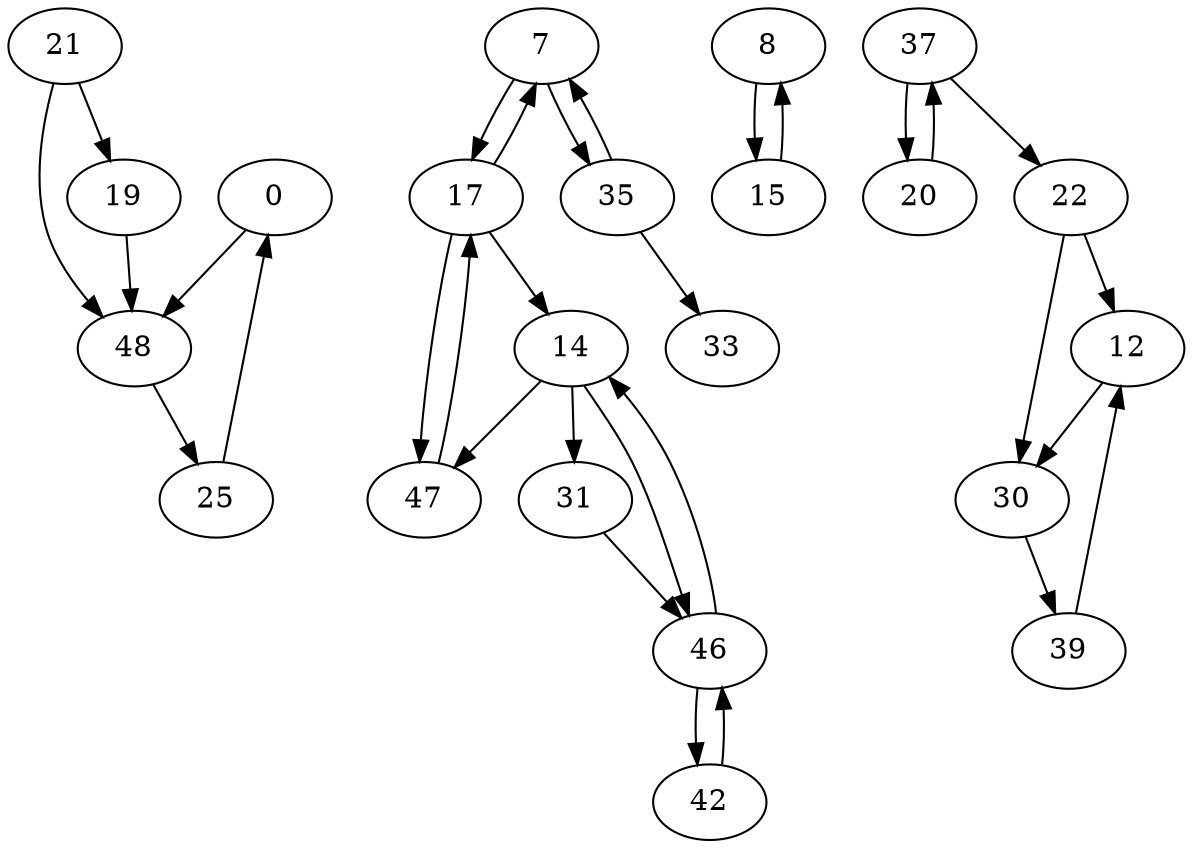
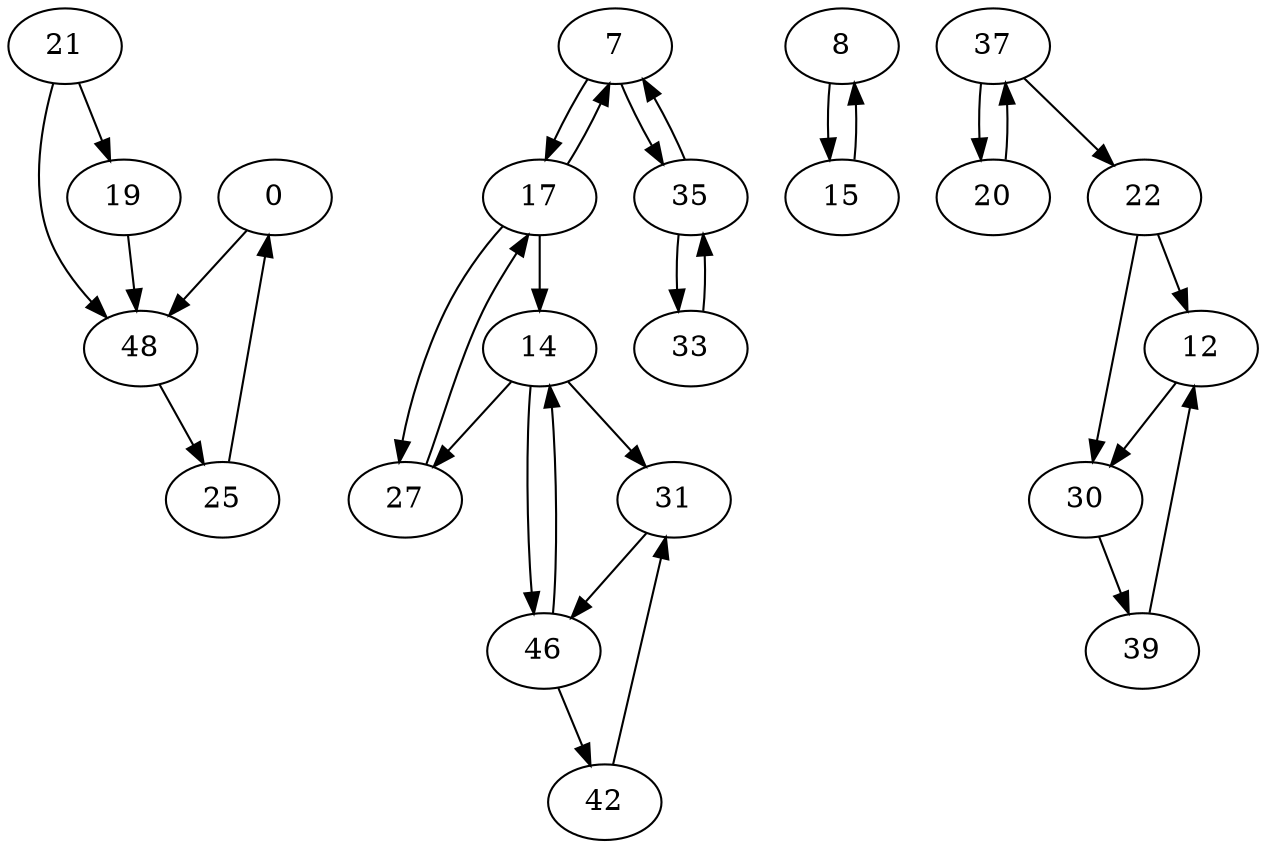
none -> (705, 283)
(424, 500) -> (405, 500)
(724, 737) -> (637, 661)
